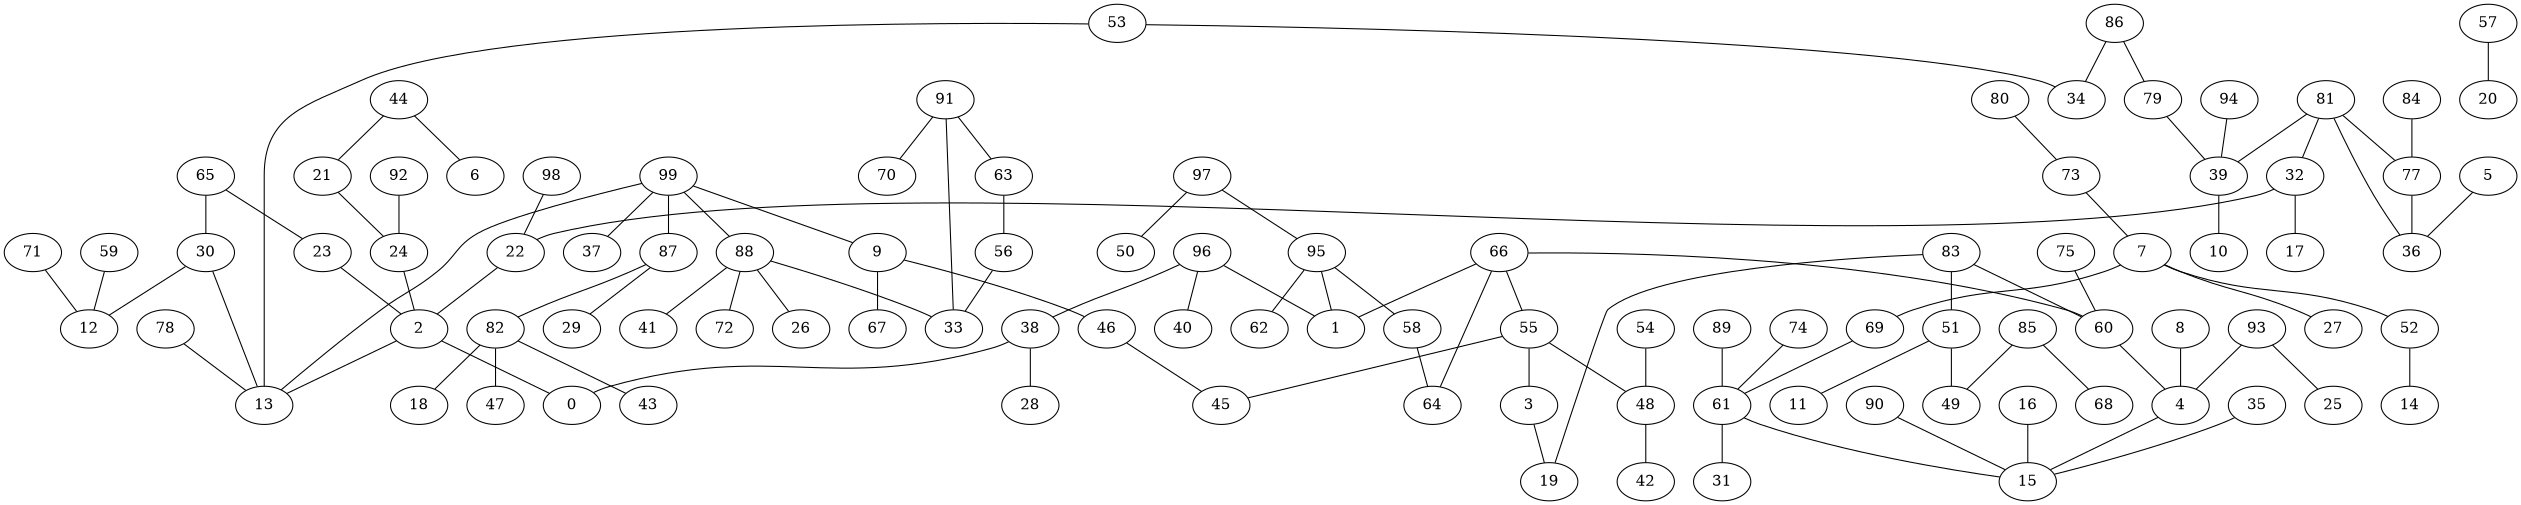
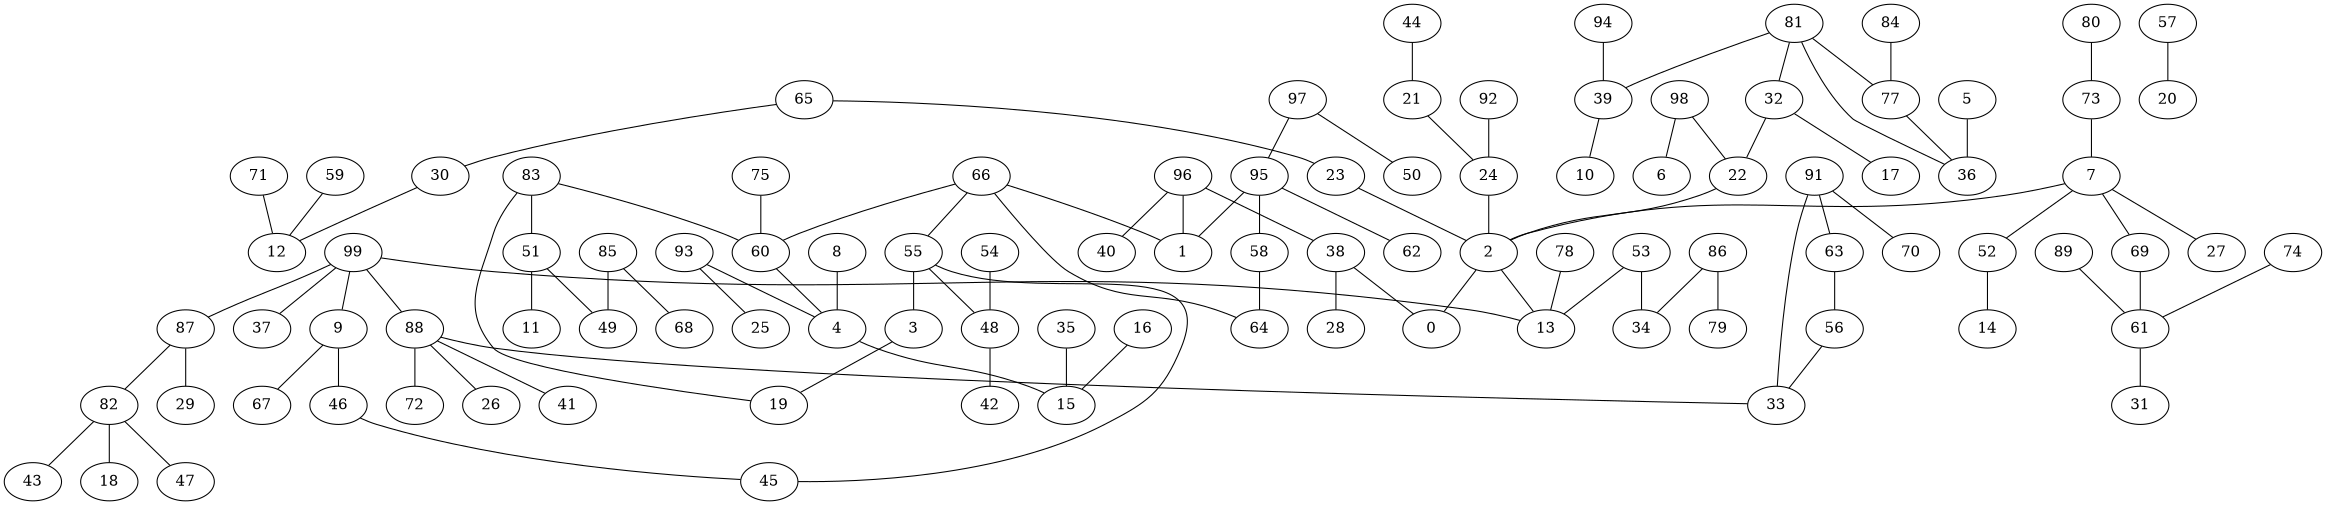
(437, 138) -> (1671, 138)
(2186, 138) -> none
none -> (1786, 206)
(235, 329) -> none
(1875, 405) -> none
(1870, 454) -> none
